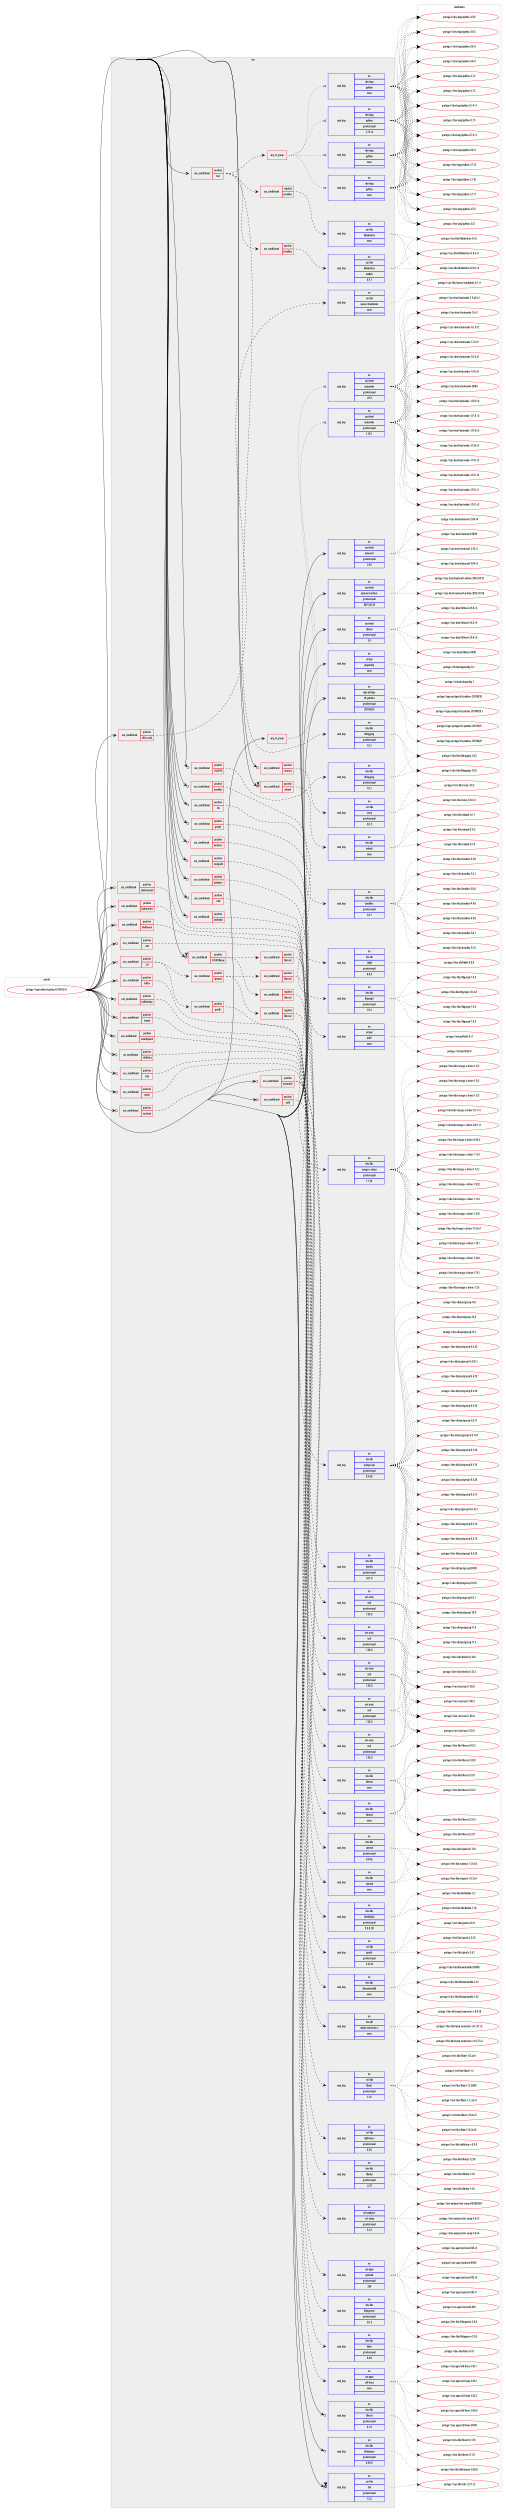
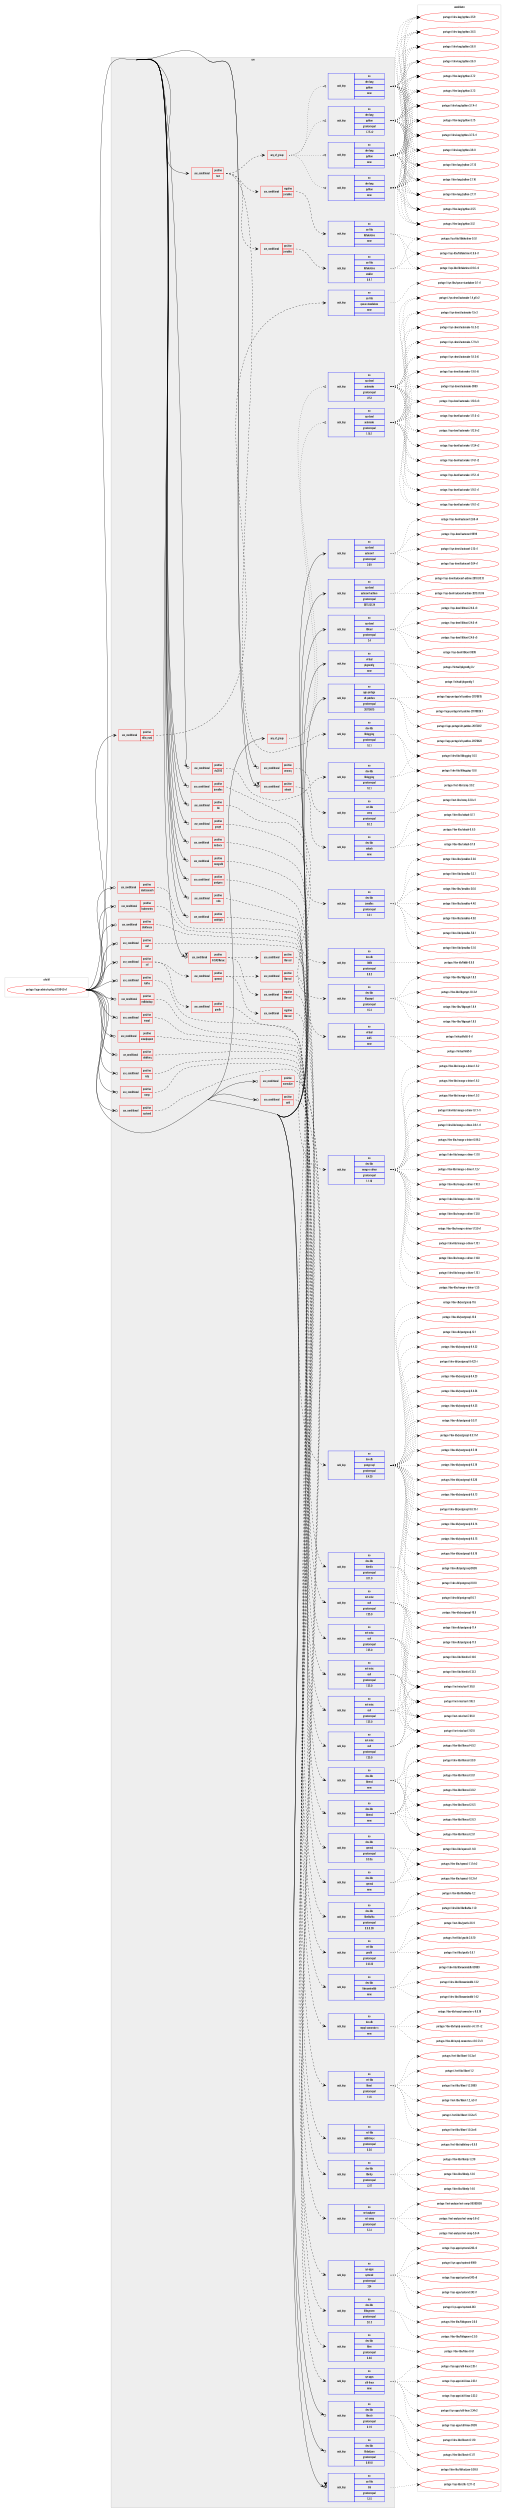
none -> (459, 1805)
